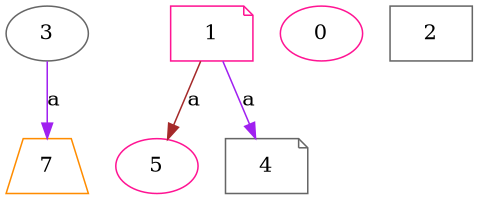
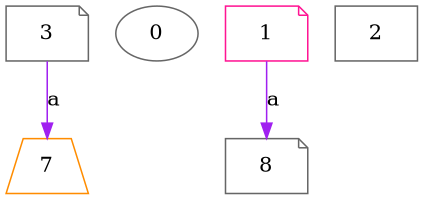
(47, 34) -> (47, 34)
(321, 34) -> (157, 34)
(157, 166) -> none
(267, 166) -> (267, 166)
